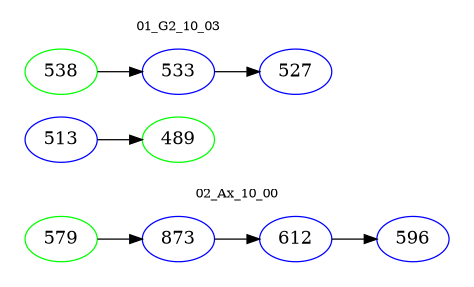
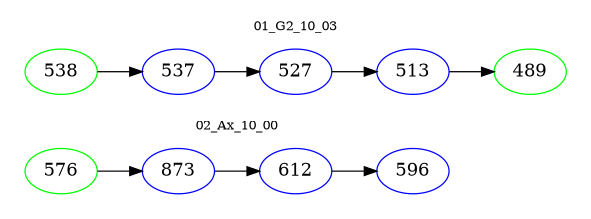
(178, 72) -> (178, 72)
none -> (348, 72)
(61, 239) -> (61, 171)
